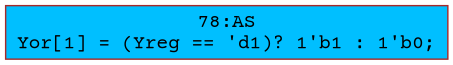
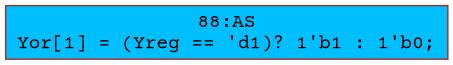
(227, 32) -> (227, 32)
